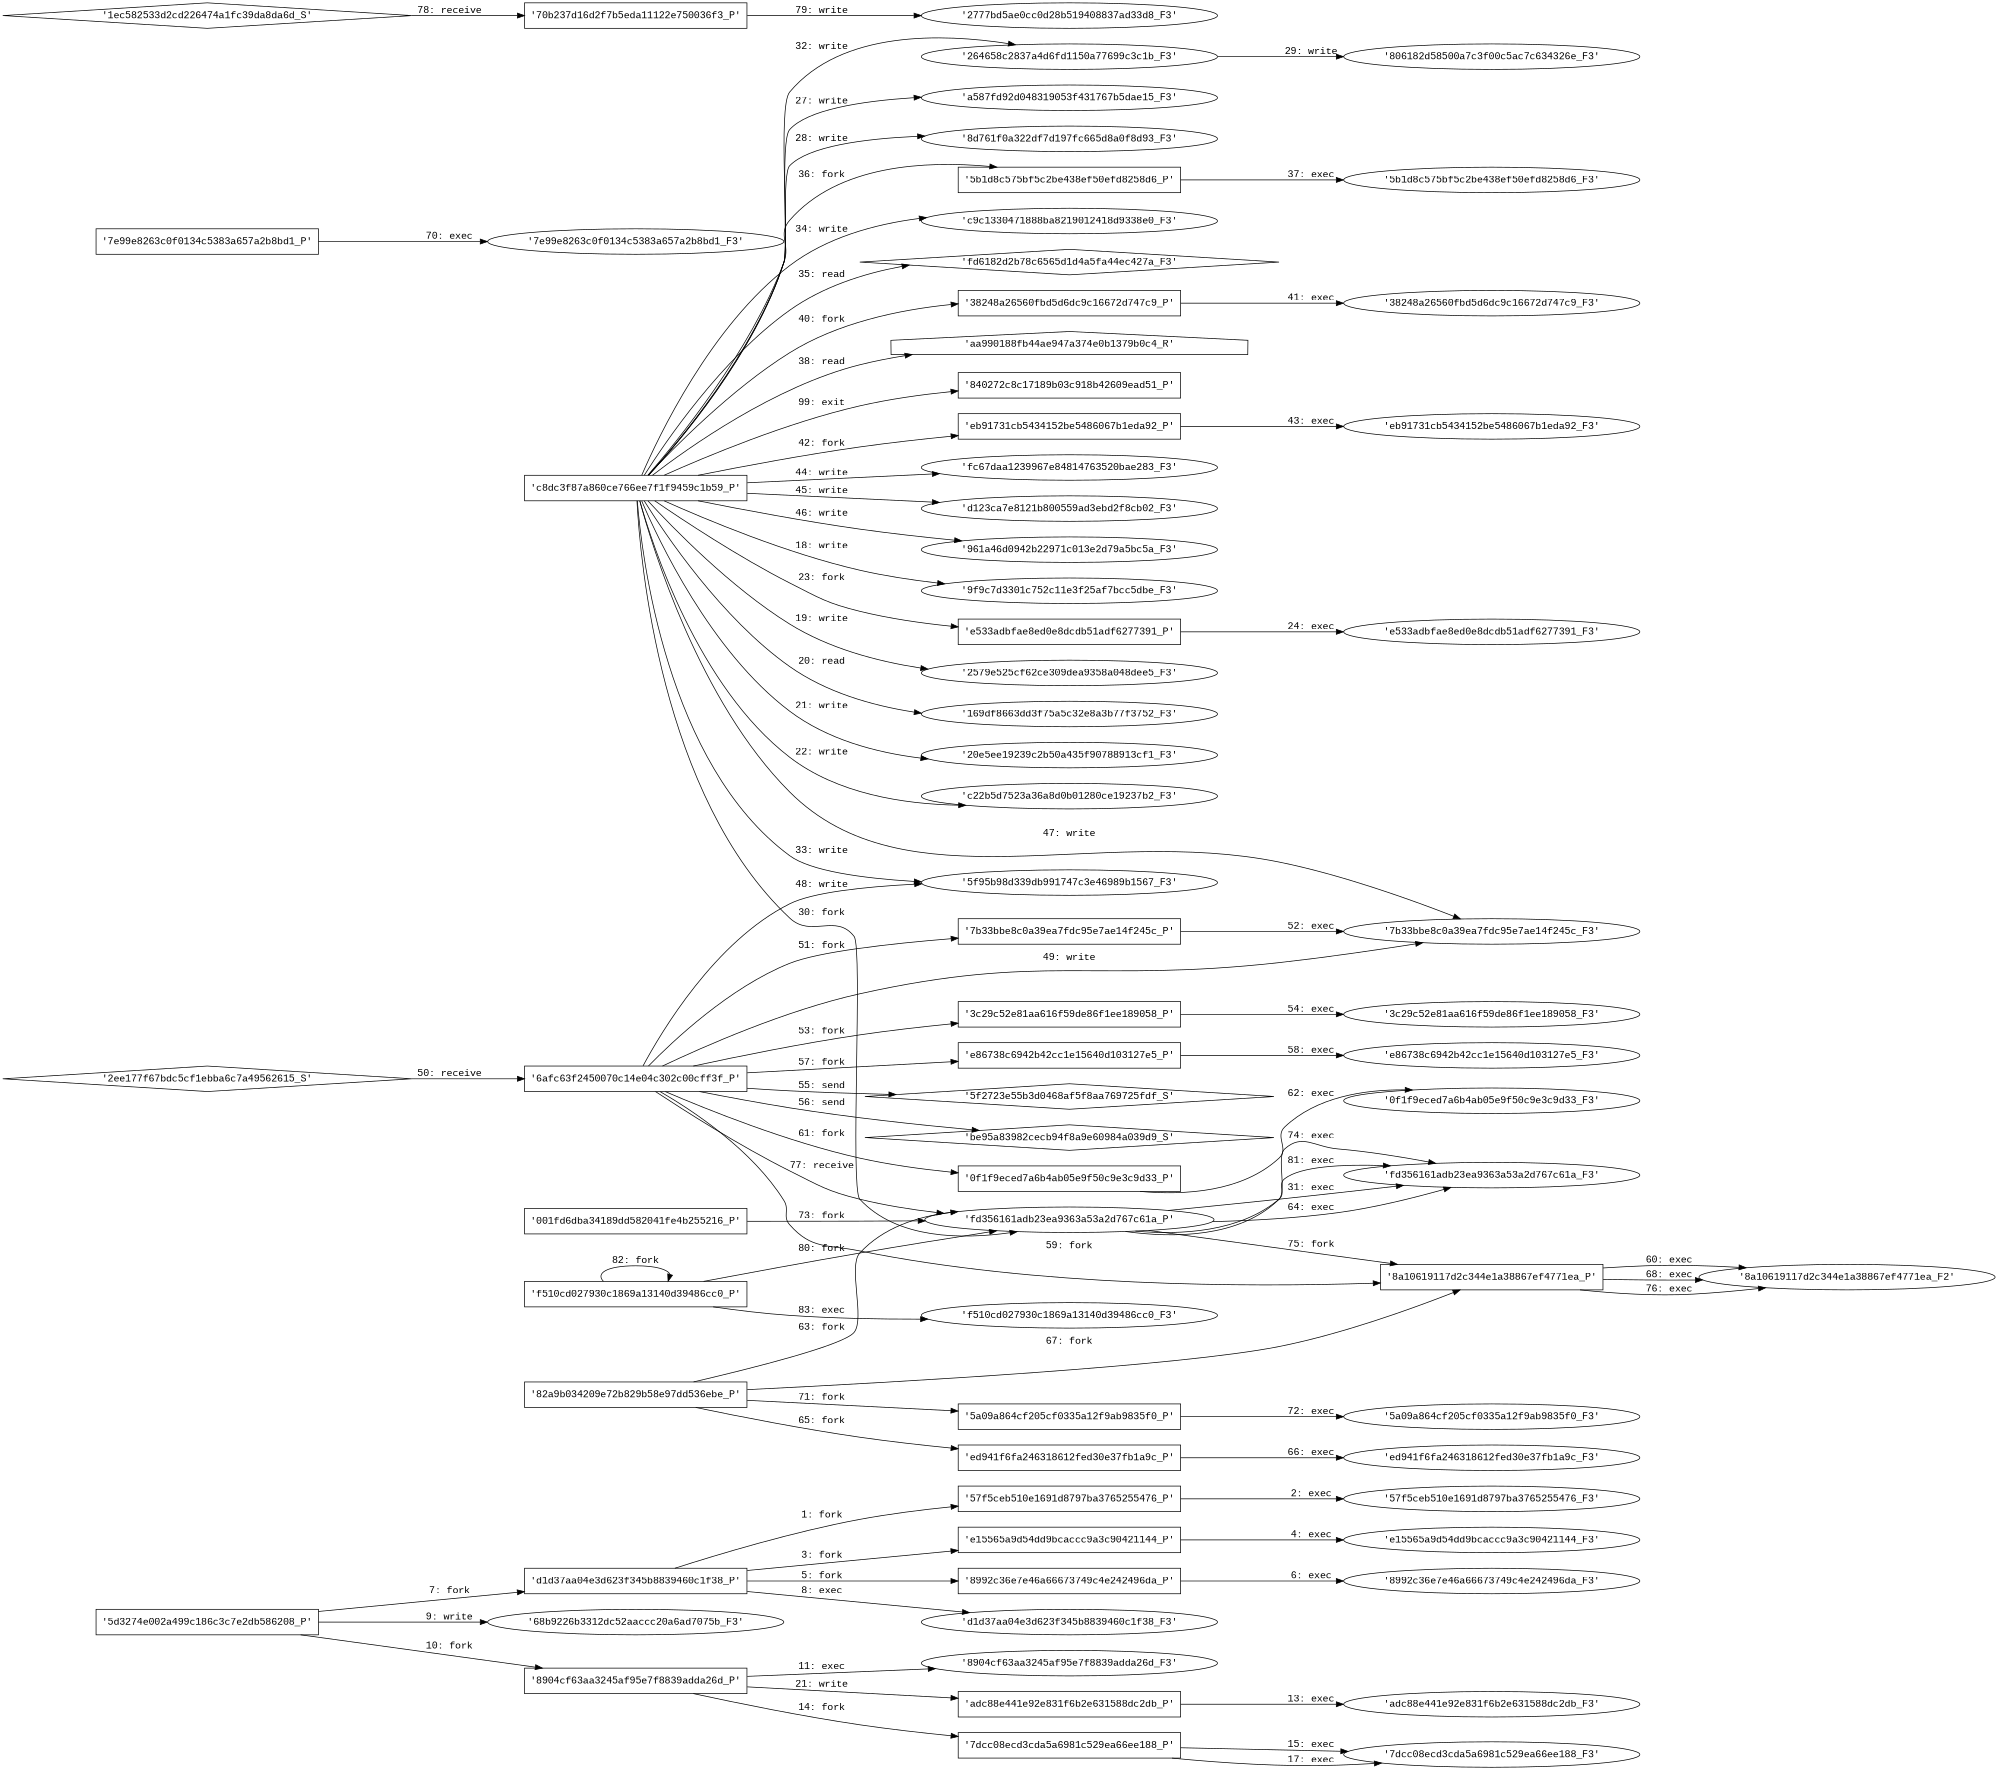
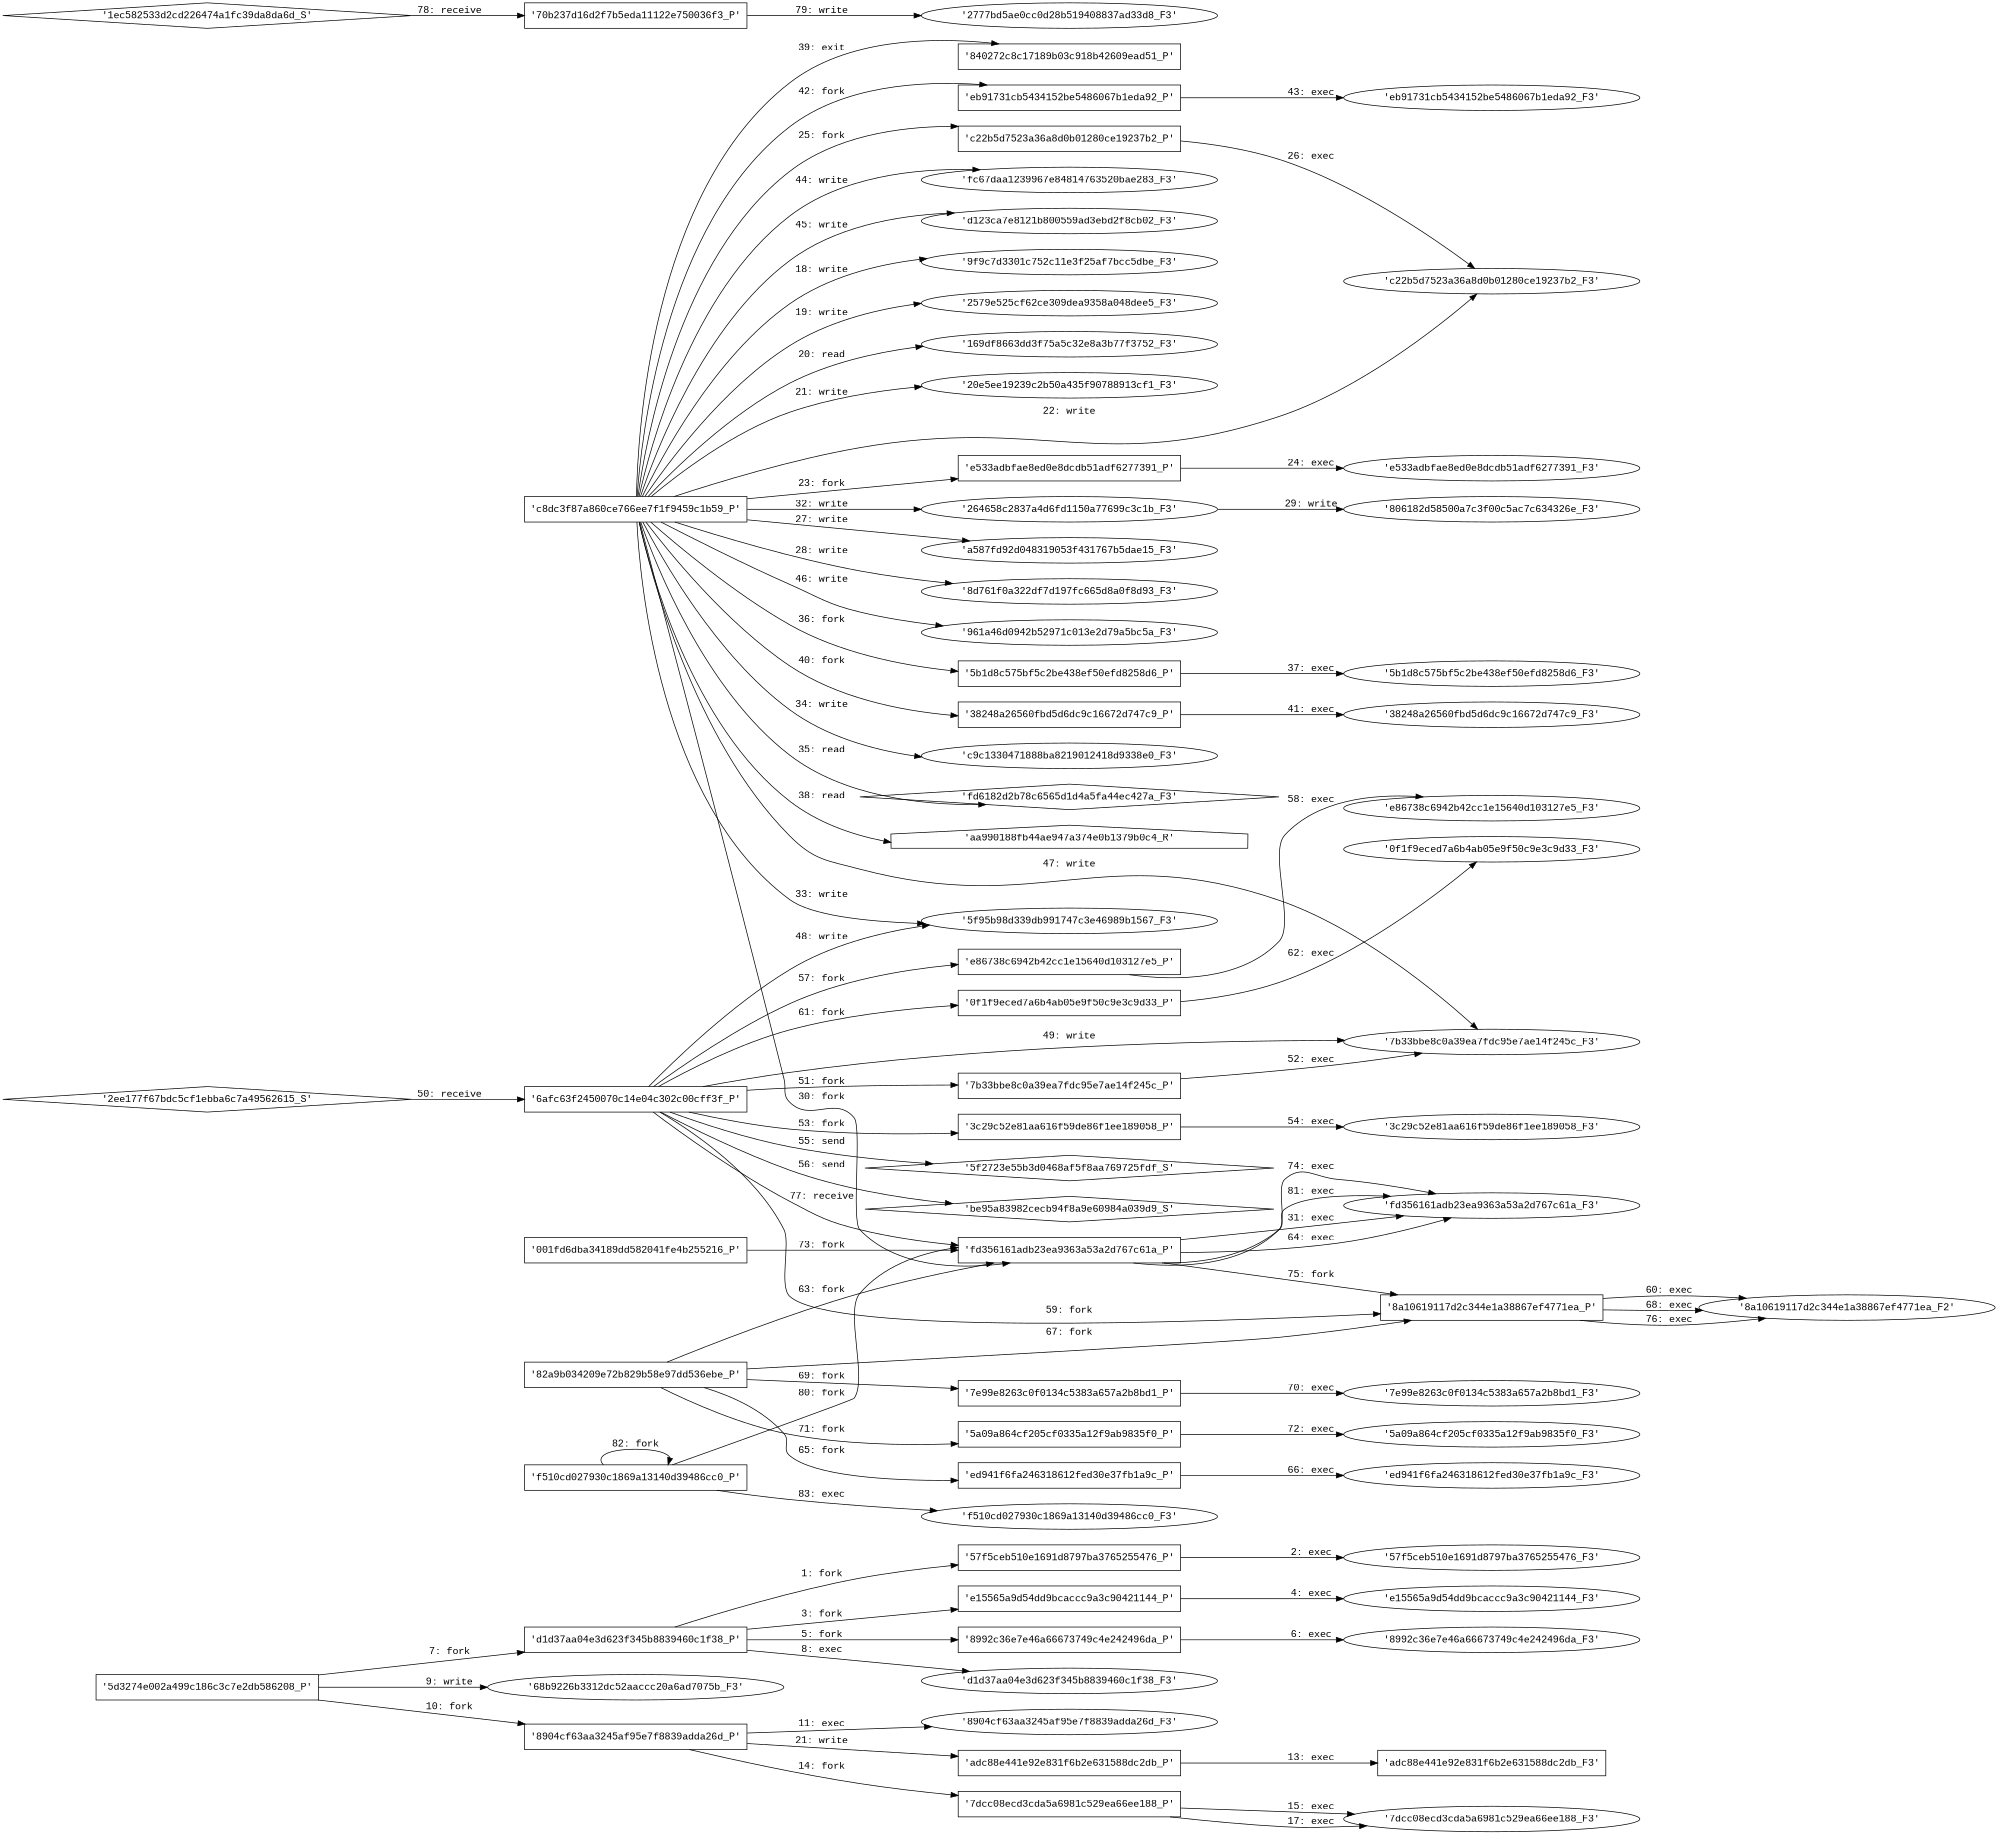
none -> (1069, 139)
(822, 403) -> (822, 48)
(1069, 550) -> (1069, 633)
(1069, 1220) -> (1069, 1250)
none -> (849, 1384)
(1492, 1704) -> (1492, 1763)
